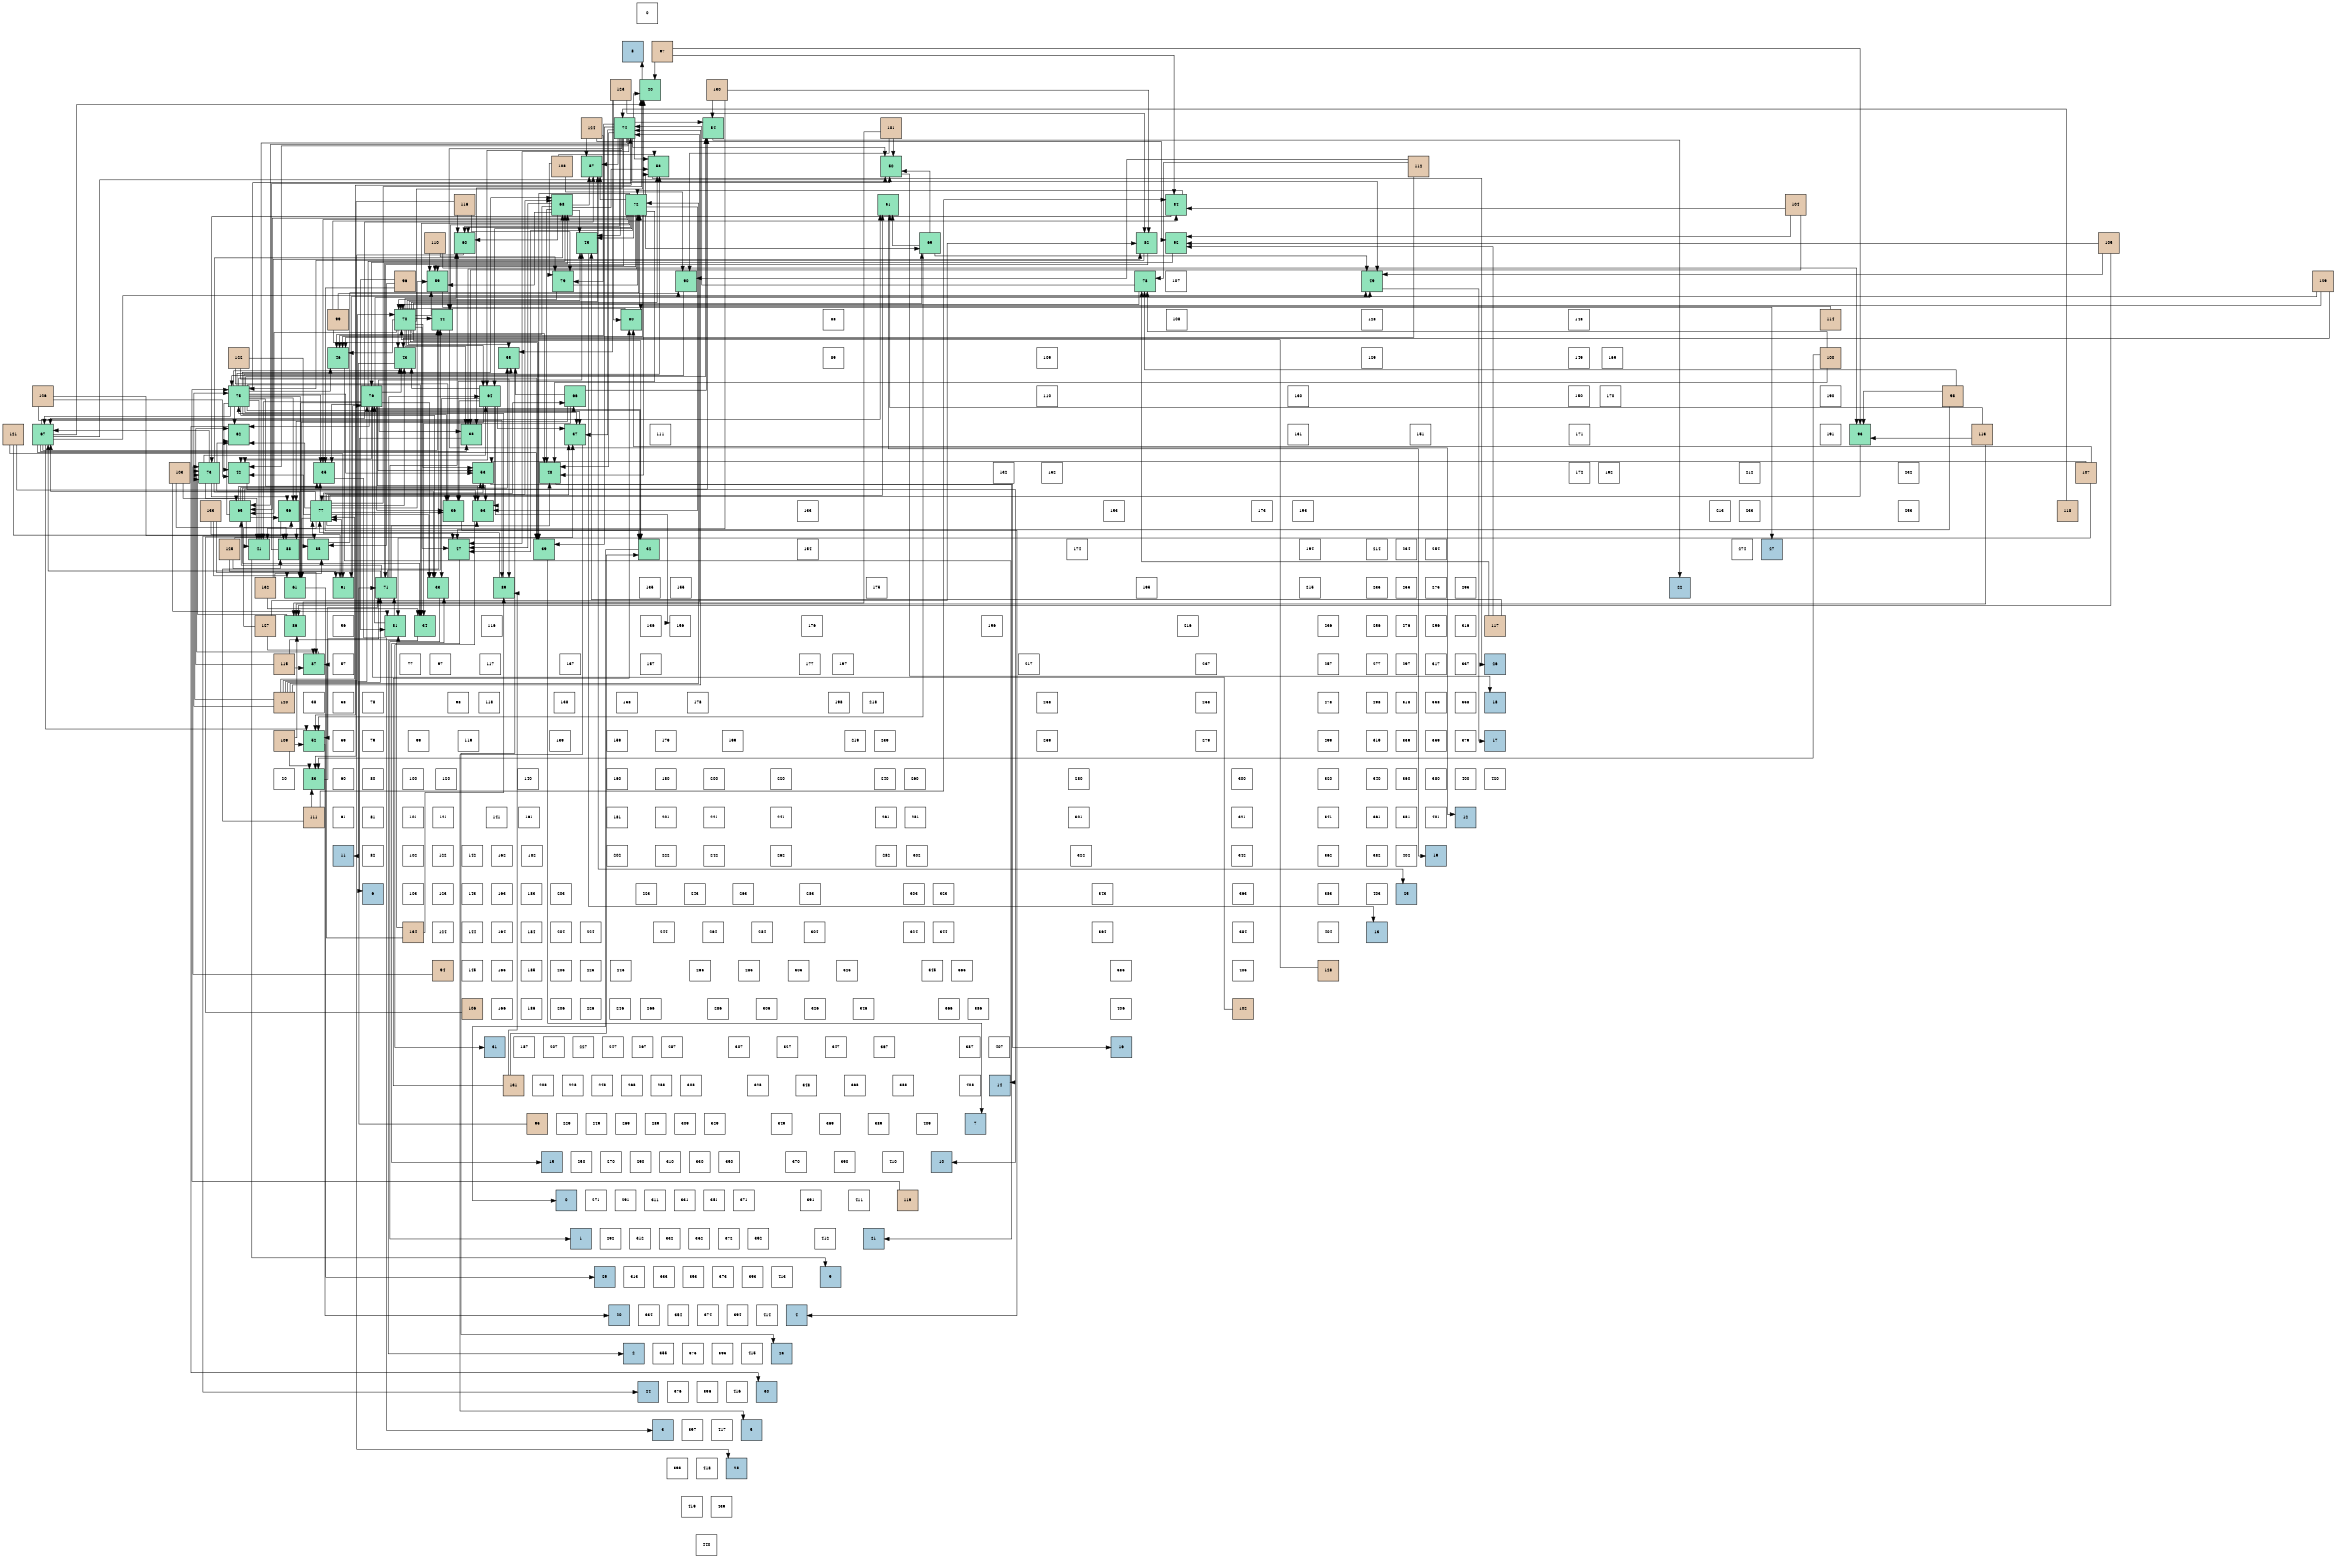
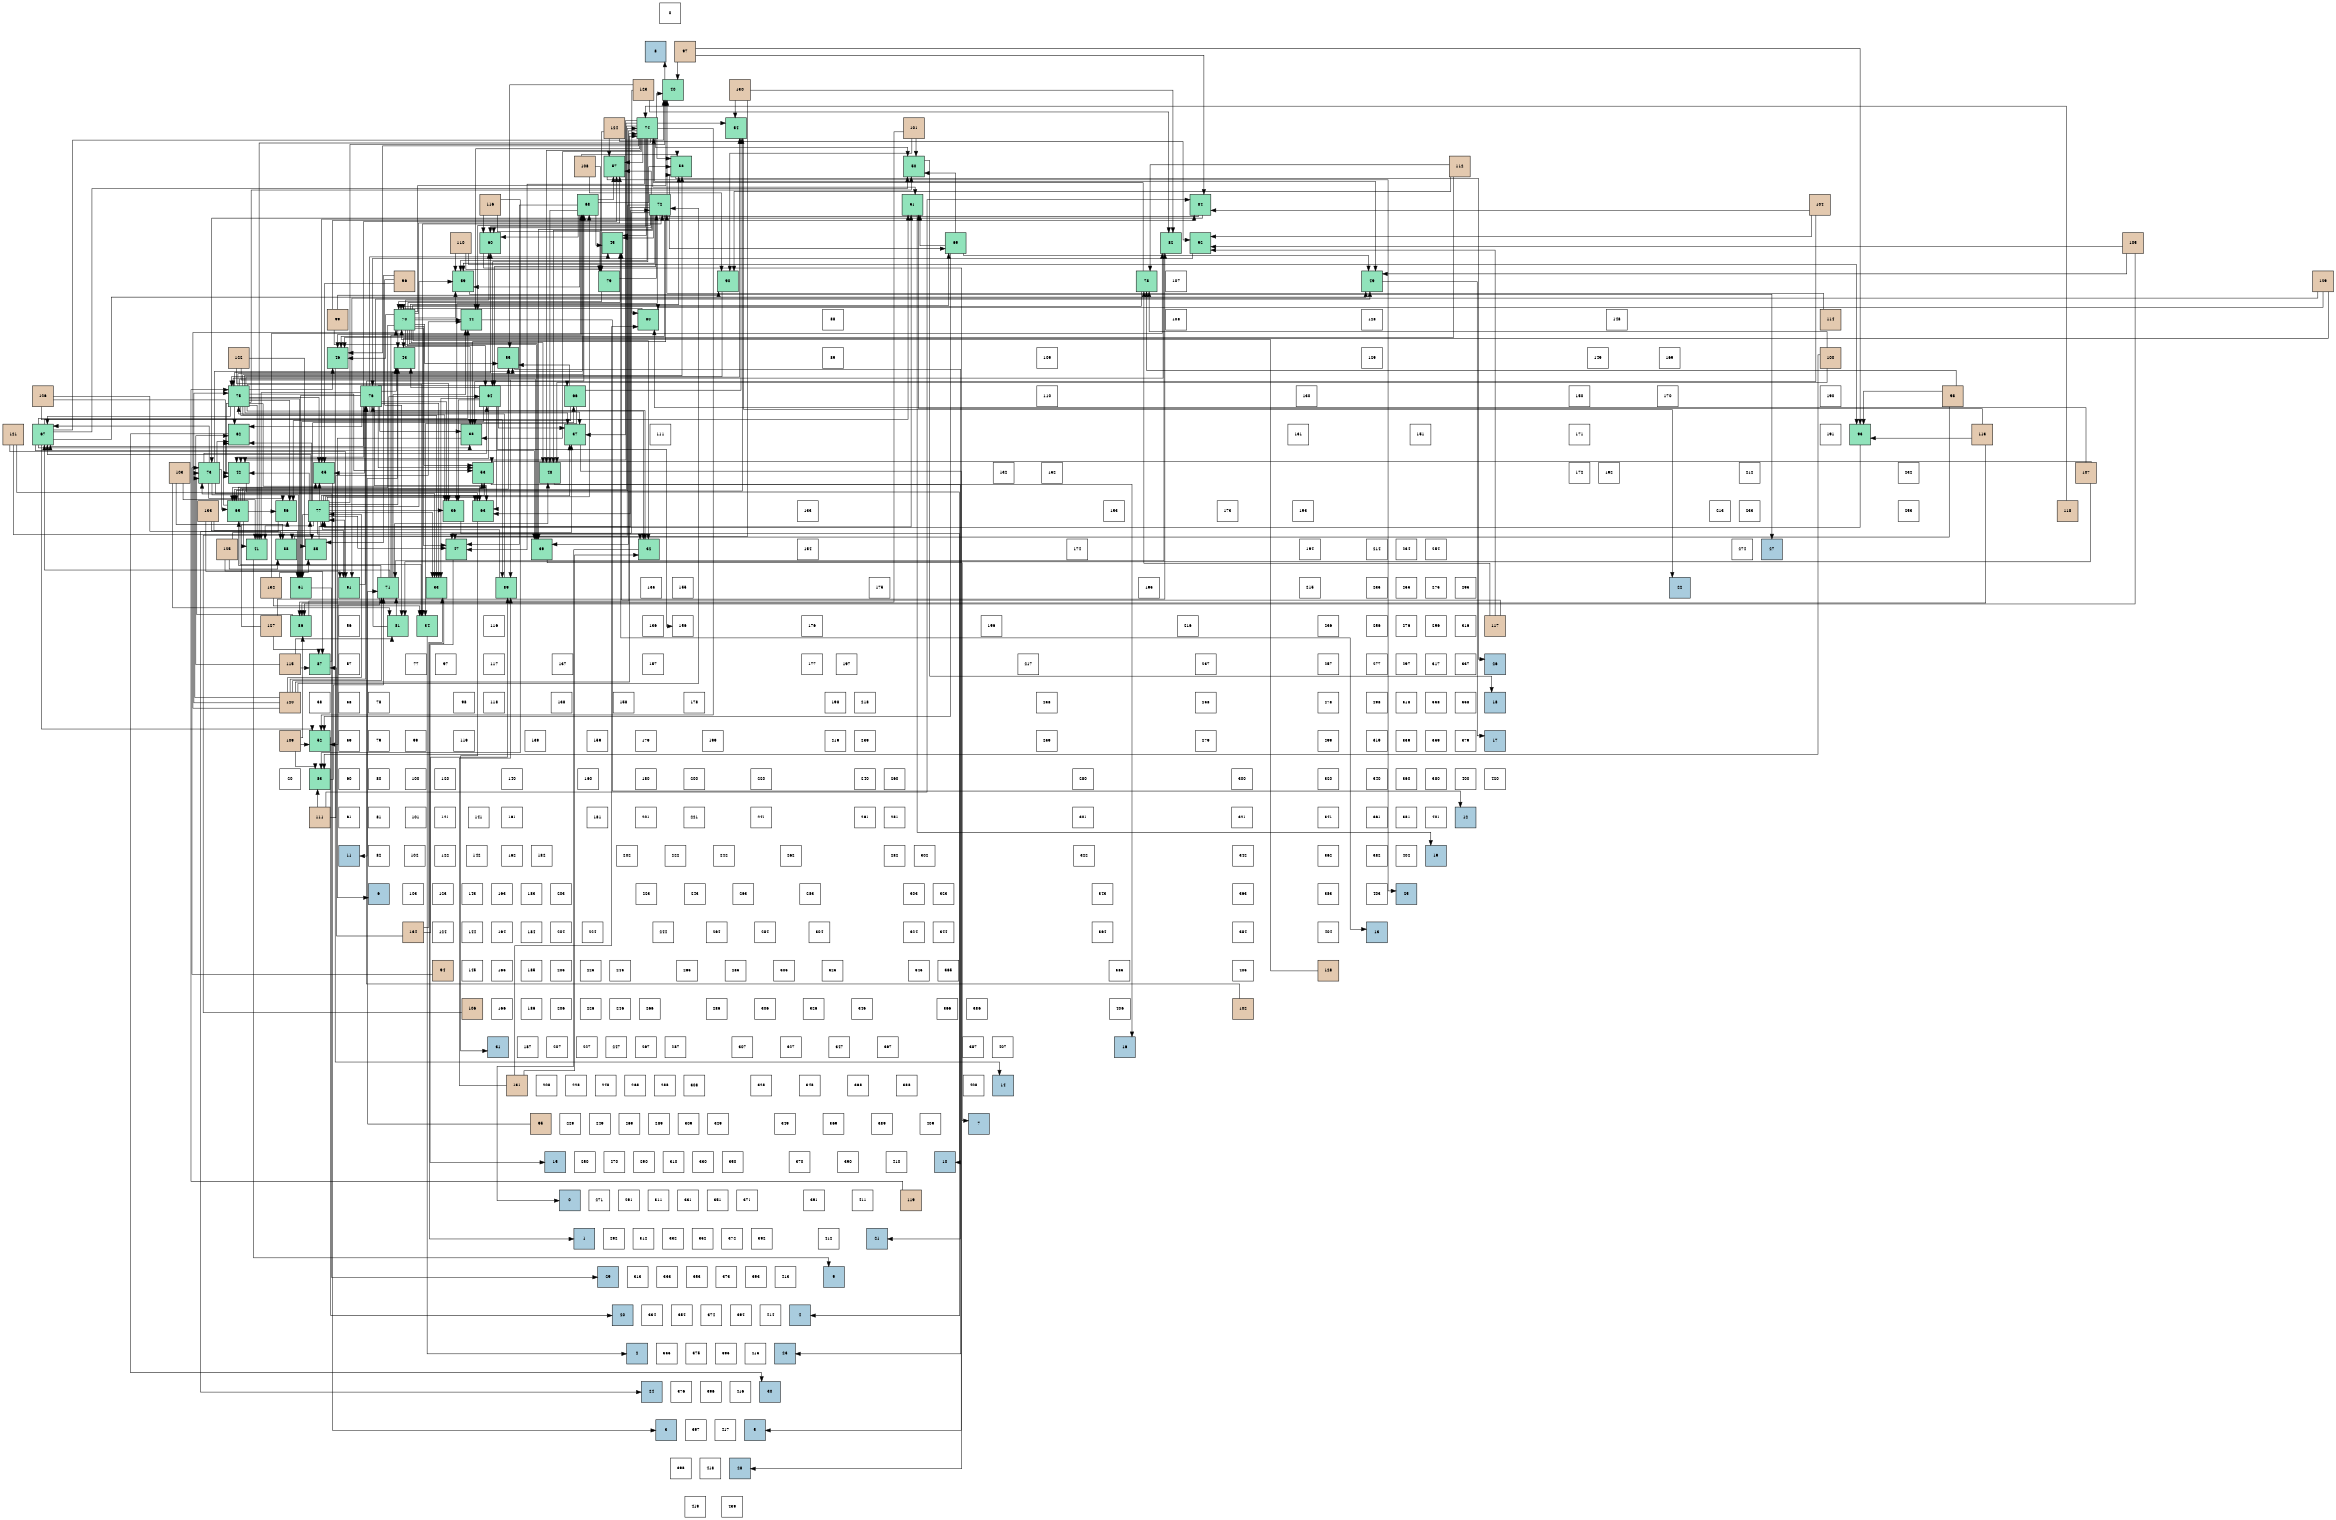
none -> (761, 187)
(706, 1545) -> none
